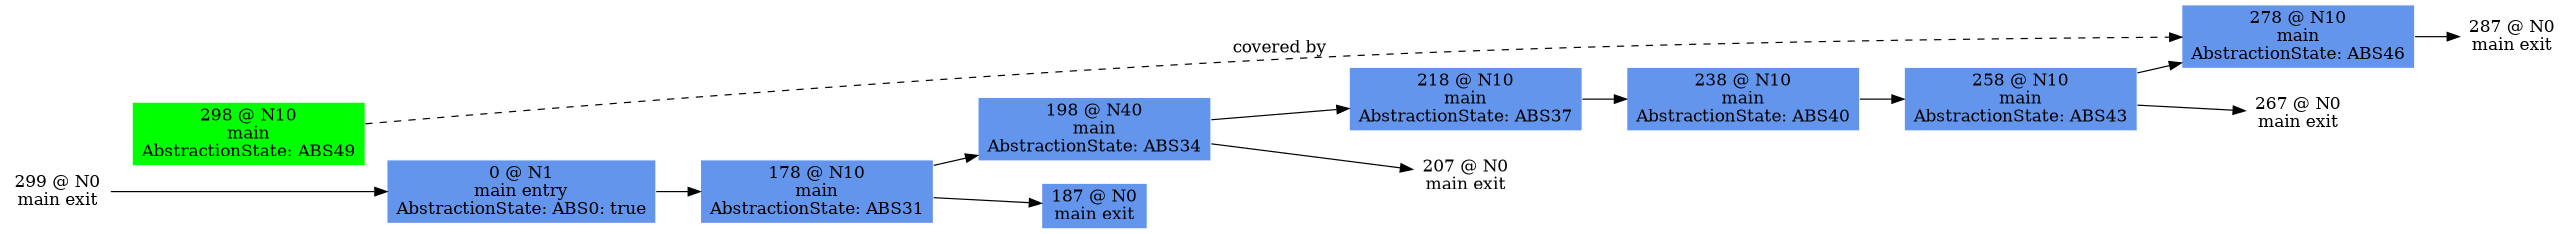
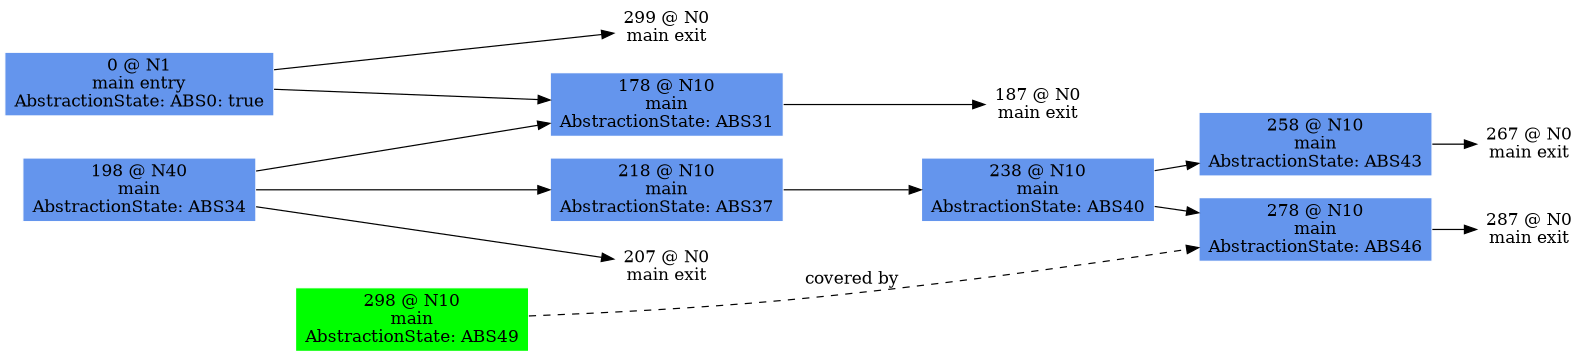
(2153, 69) -> (1171, 209)
(950, 162) -> (397, 148)
(243, 192) -> (438, 52)
(1094, 206) -> (1038, 105)
